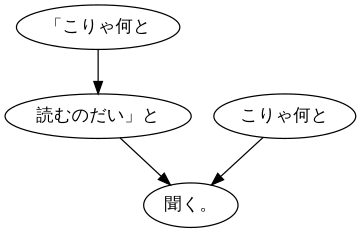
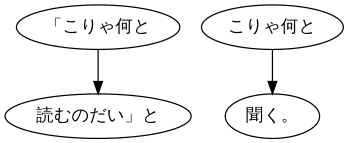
(141, 157) -> none
